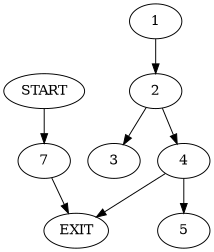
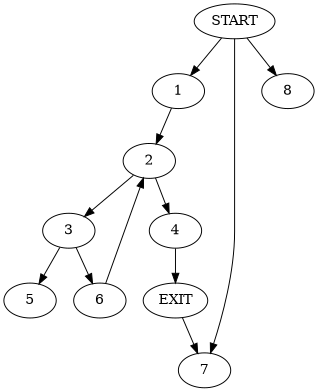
none -> (209, 53)
none -> (288, 91)
(58, 191) -> (188, 331)
(184, 191) -> (52, 261)
none -> (100, 301)
